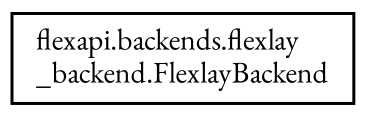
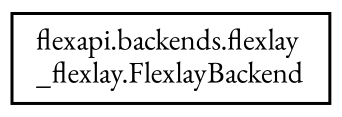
(183, 58) -> (171, 58)
